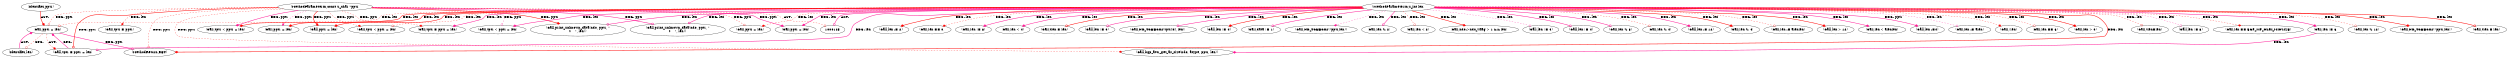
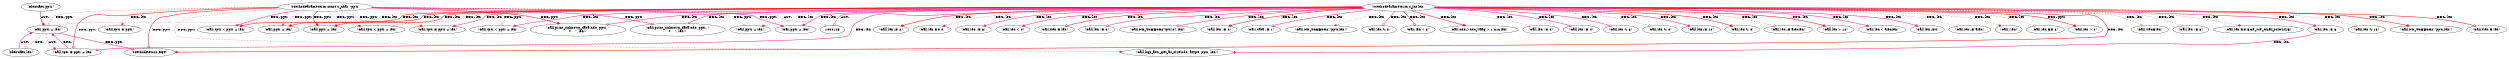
(203, 12) -> (203, 12)
(1409, 17) -> (1409, 17)
(1894, 17) -> (1894, 17)
(2057, 17) -> (2057, 17)
